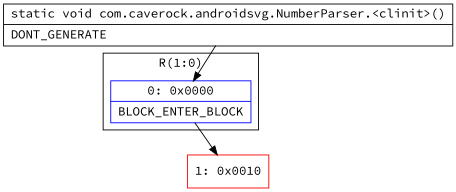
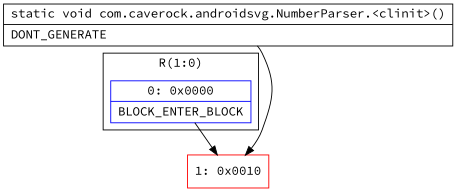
(207, 59) -> (271, 98)
